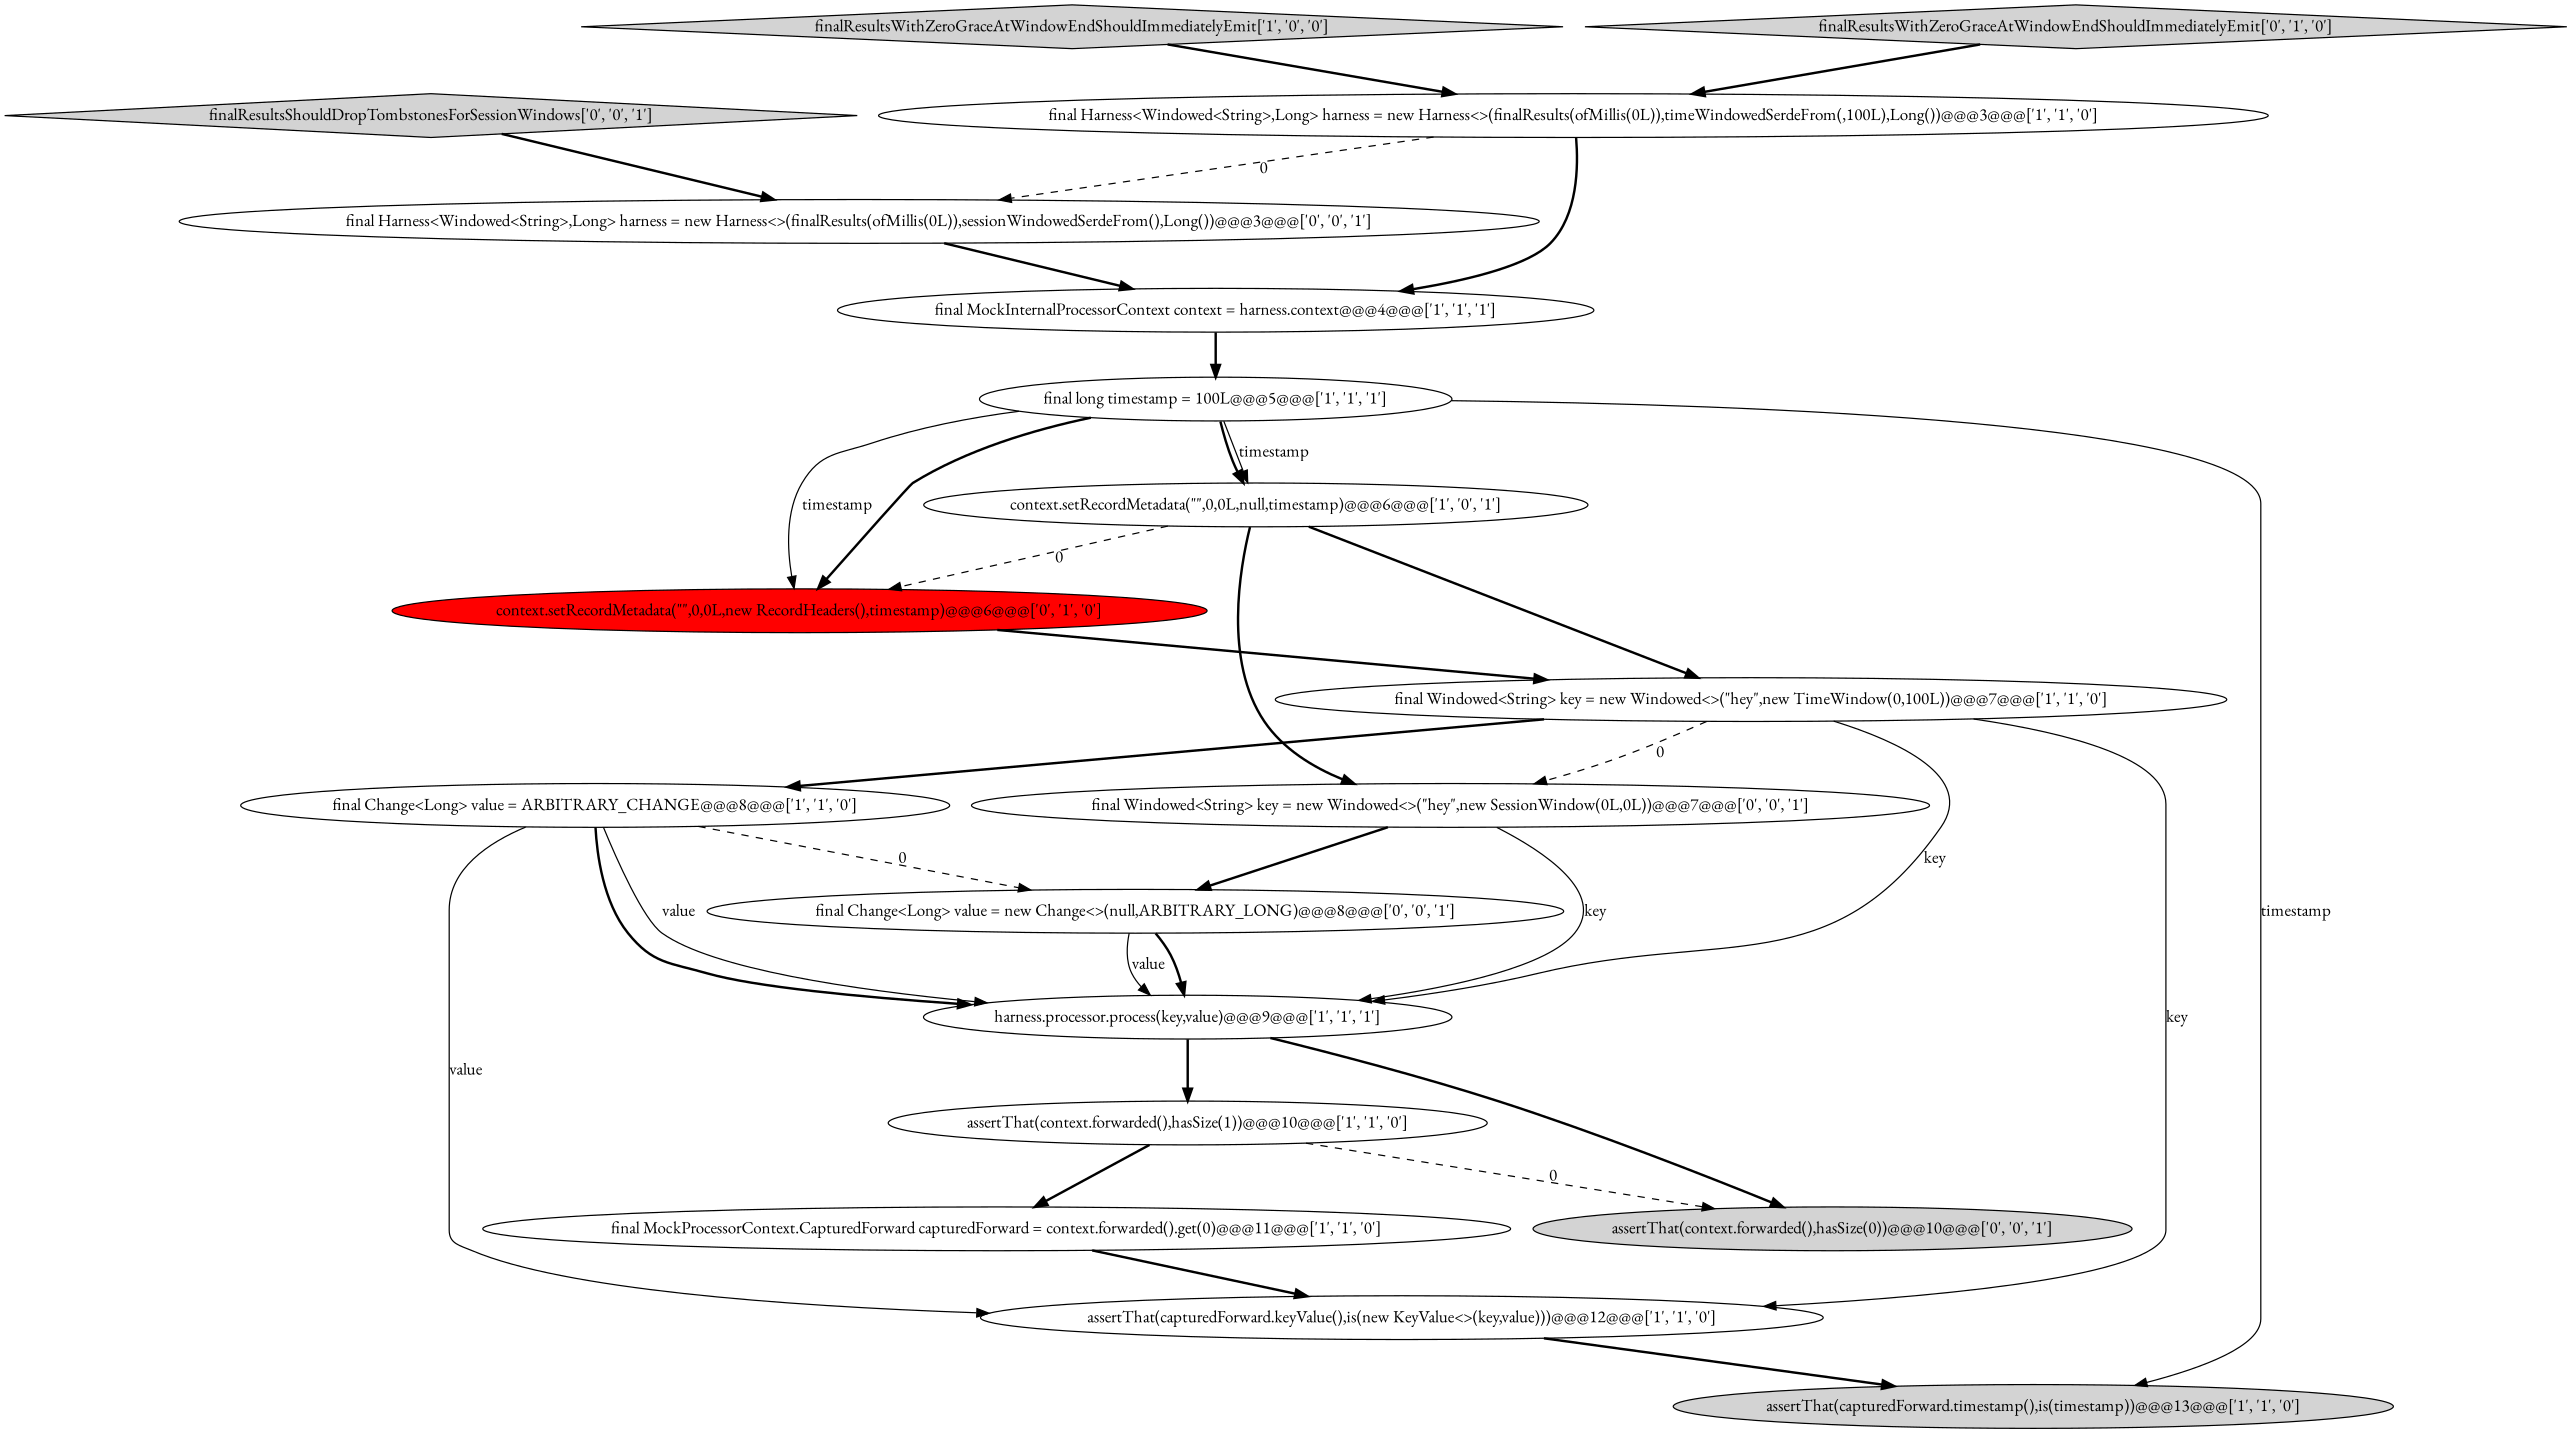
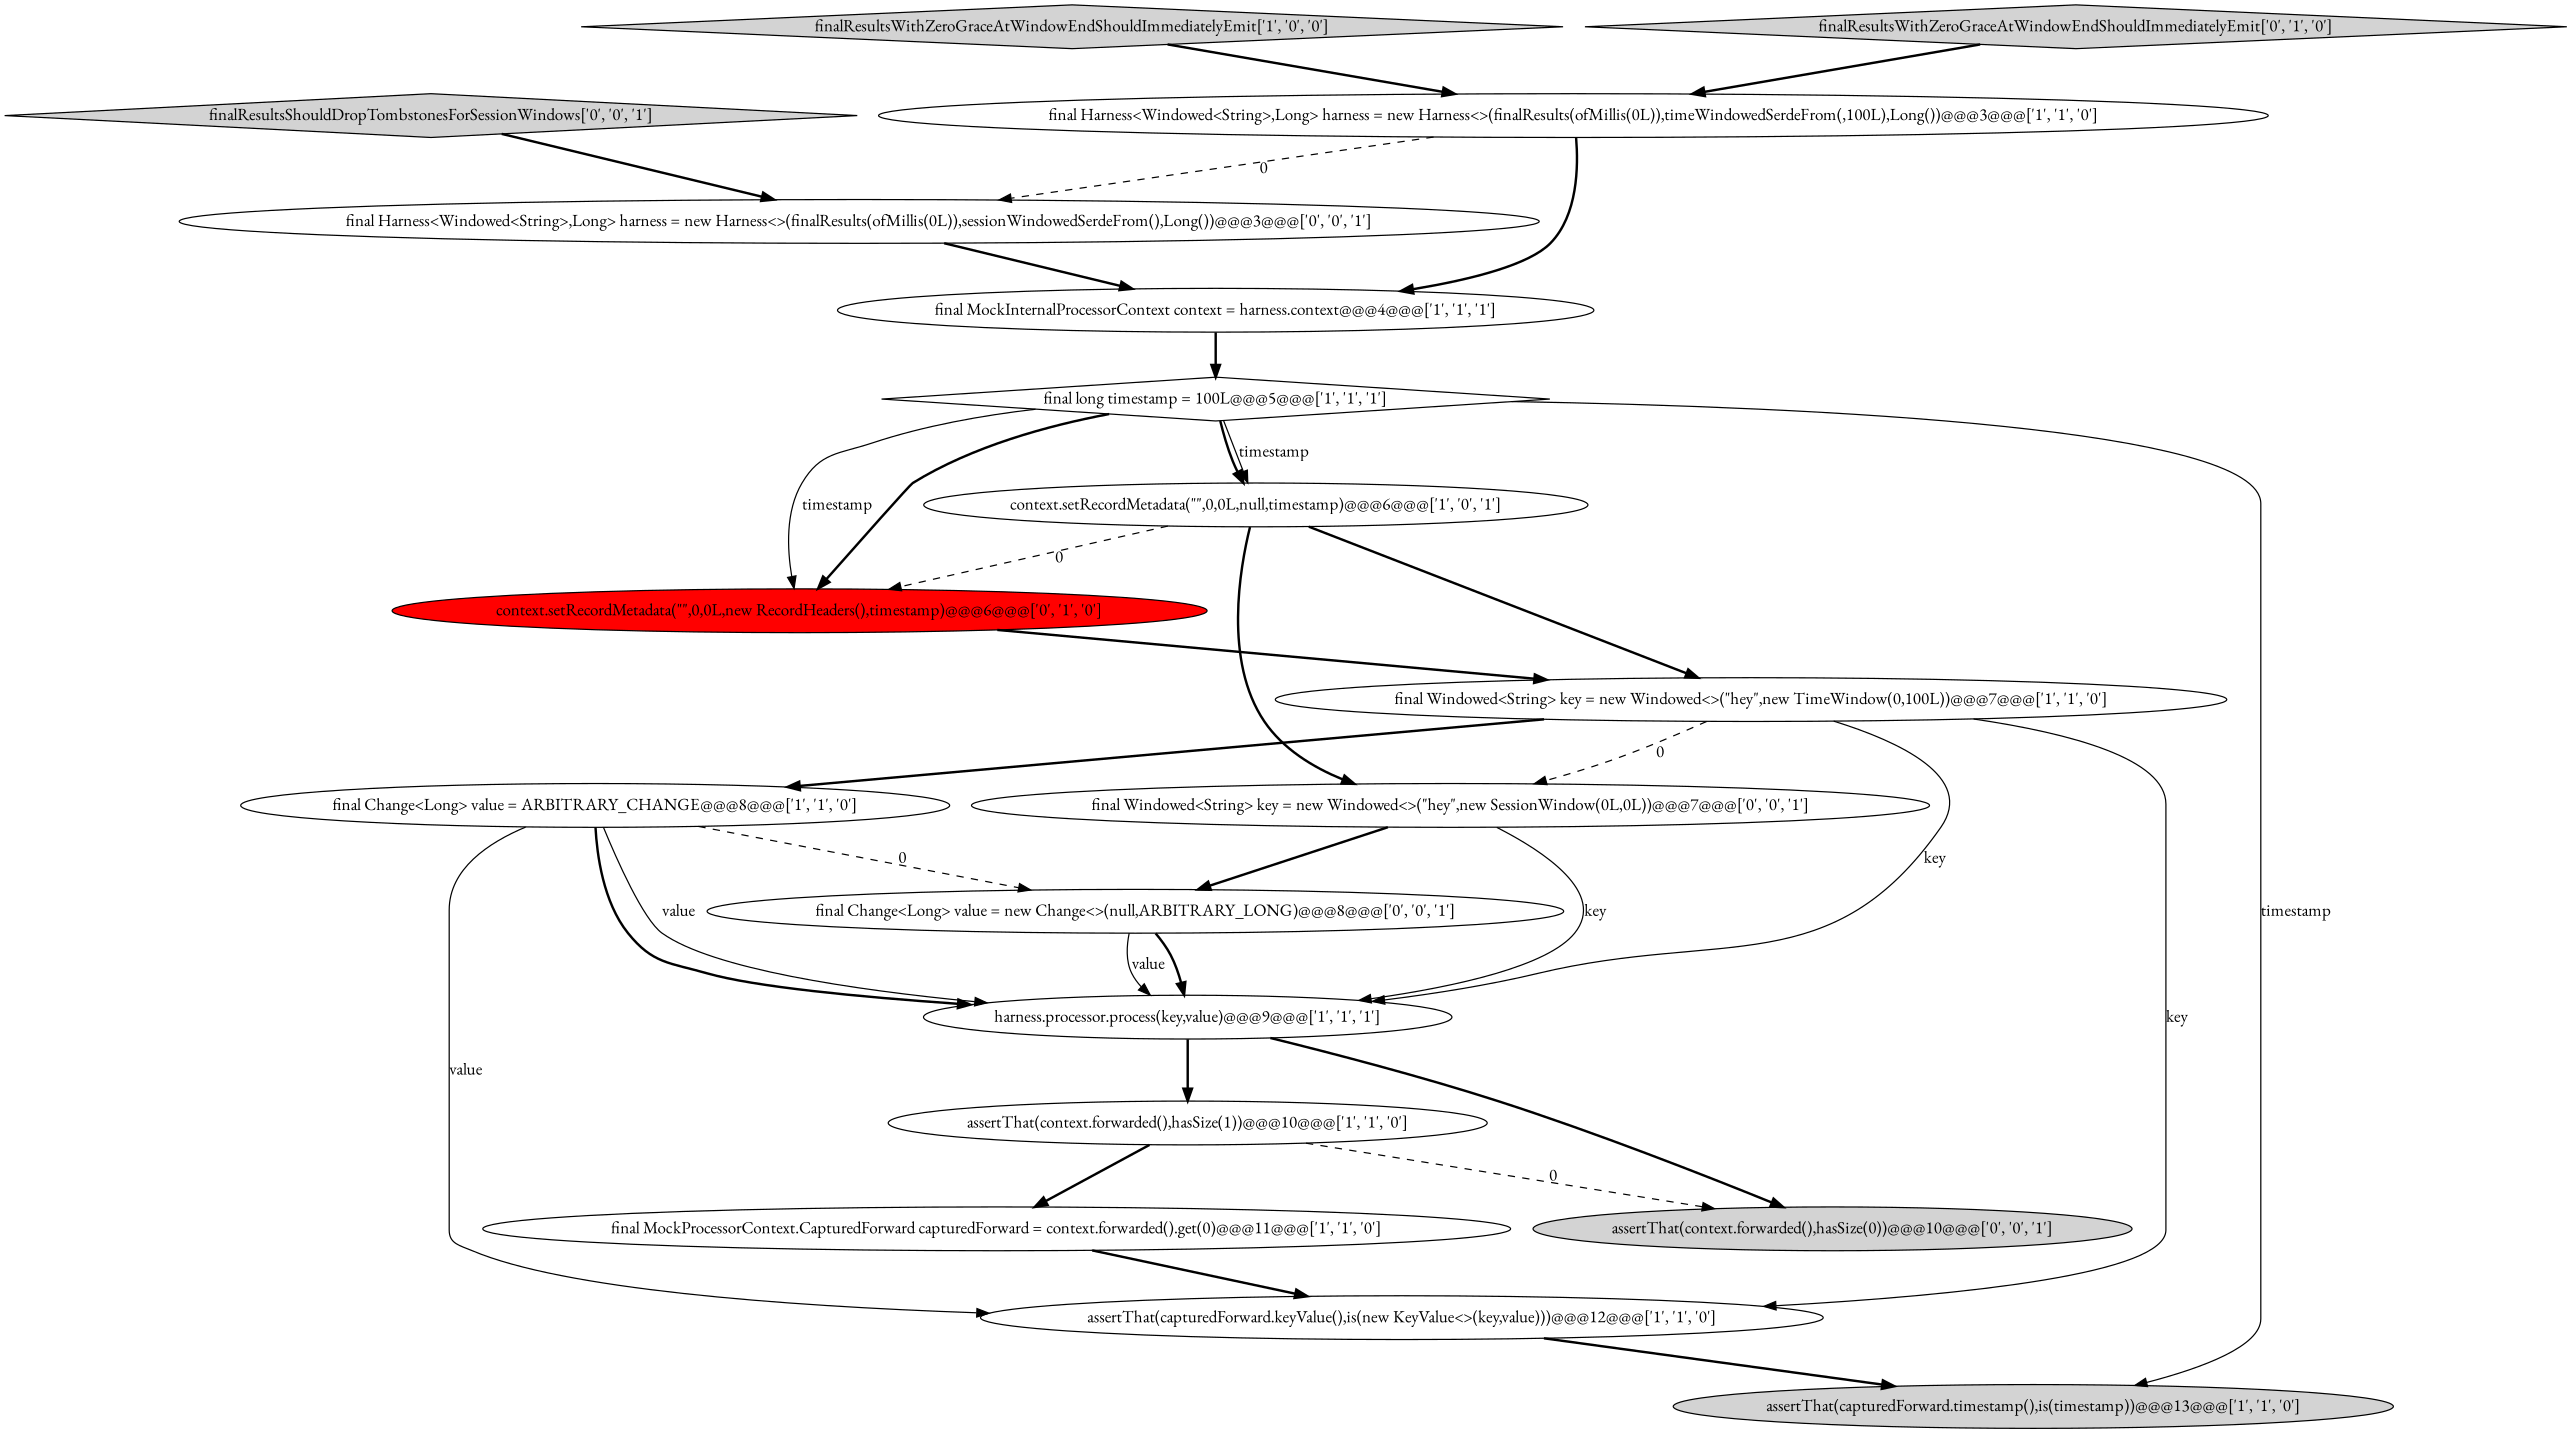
(1216, 399) -> (1216, 399)
